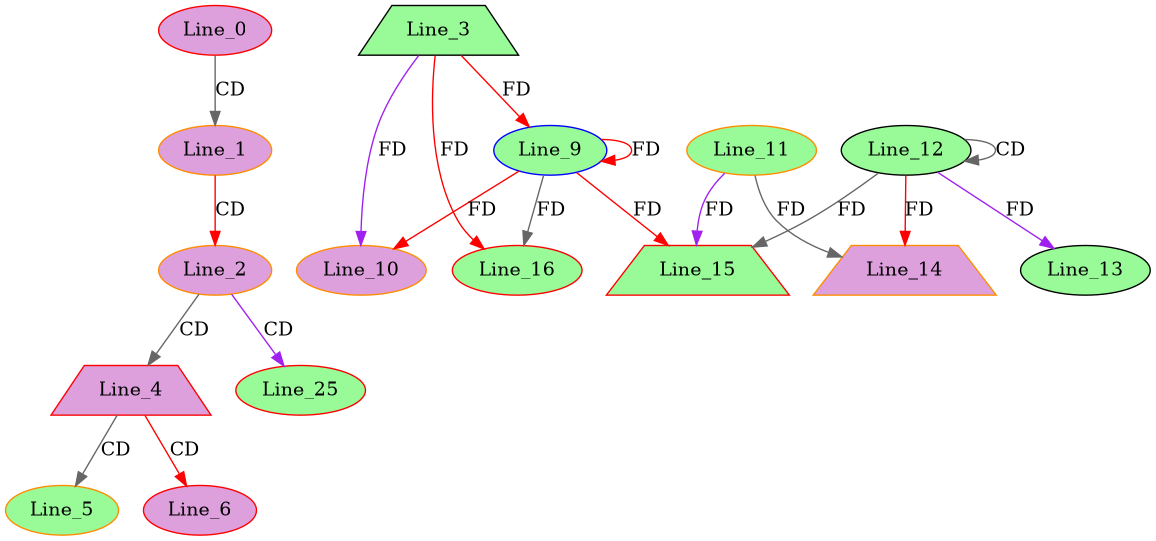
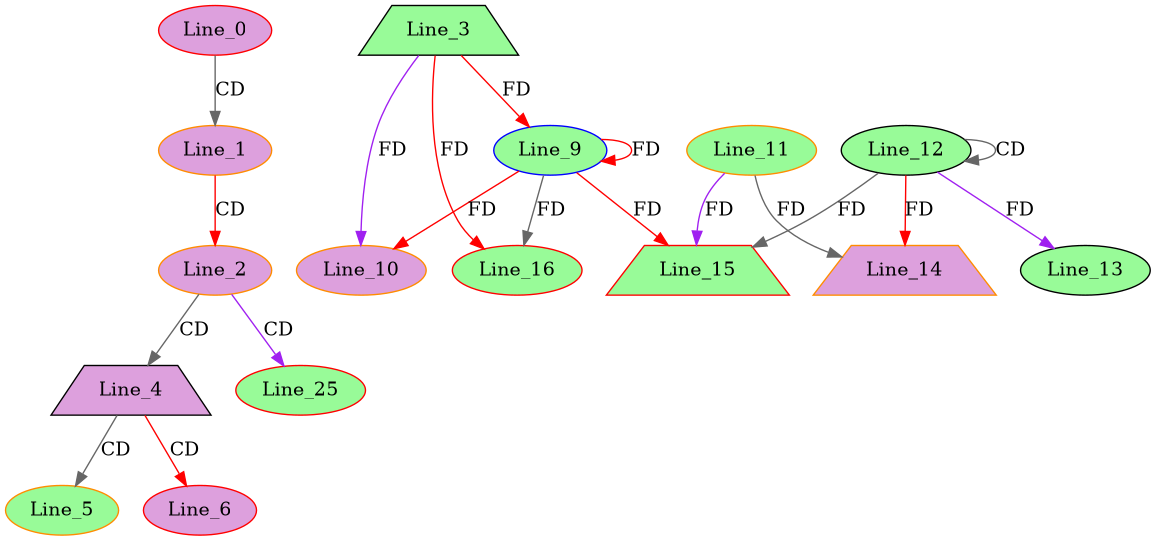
(131, 390) -> (131, 390)
